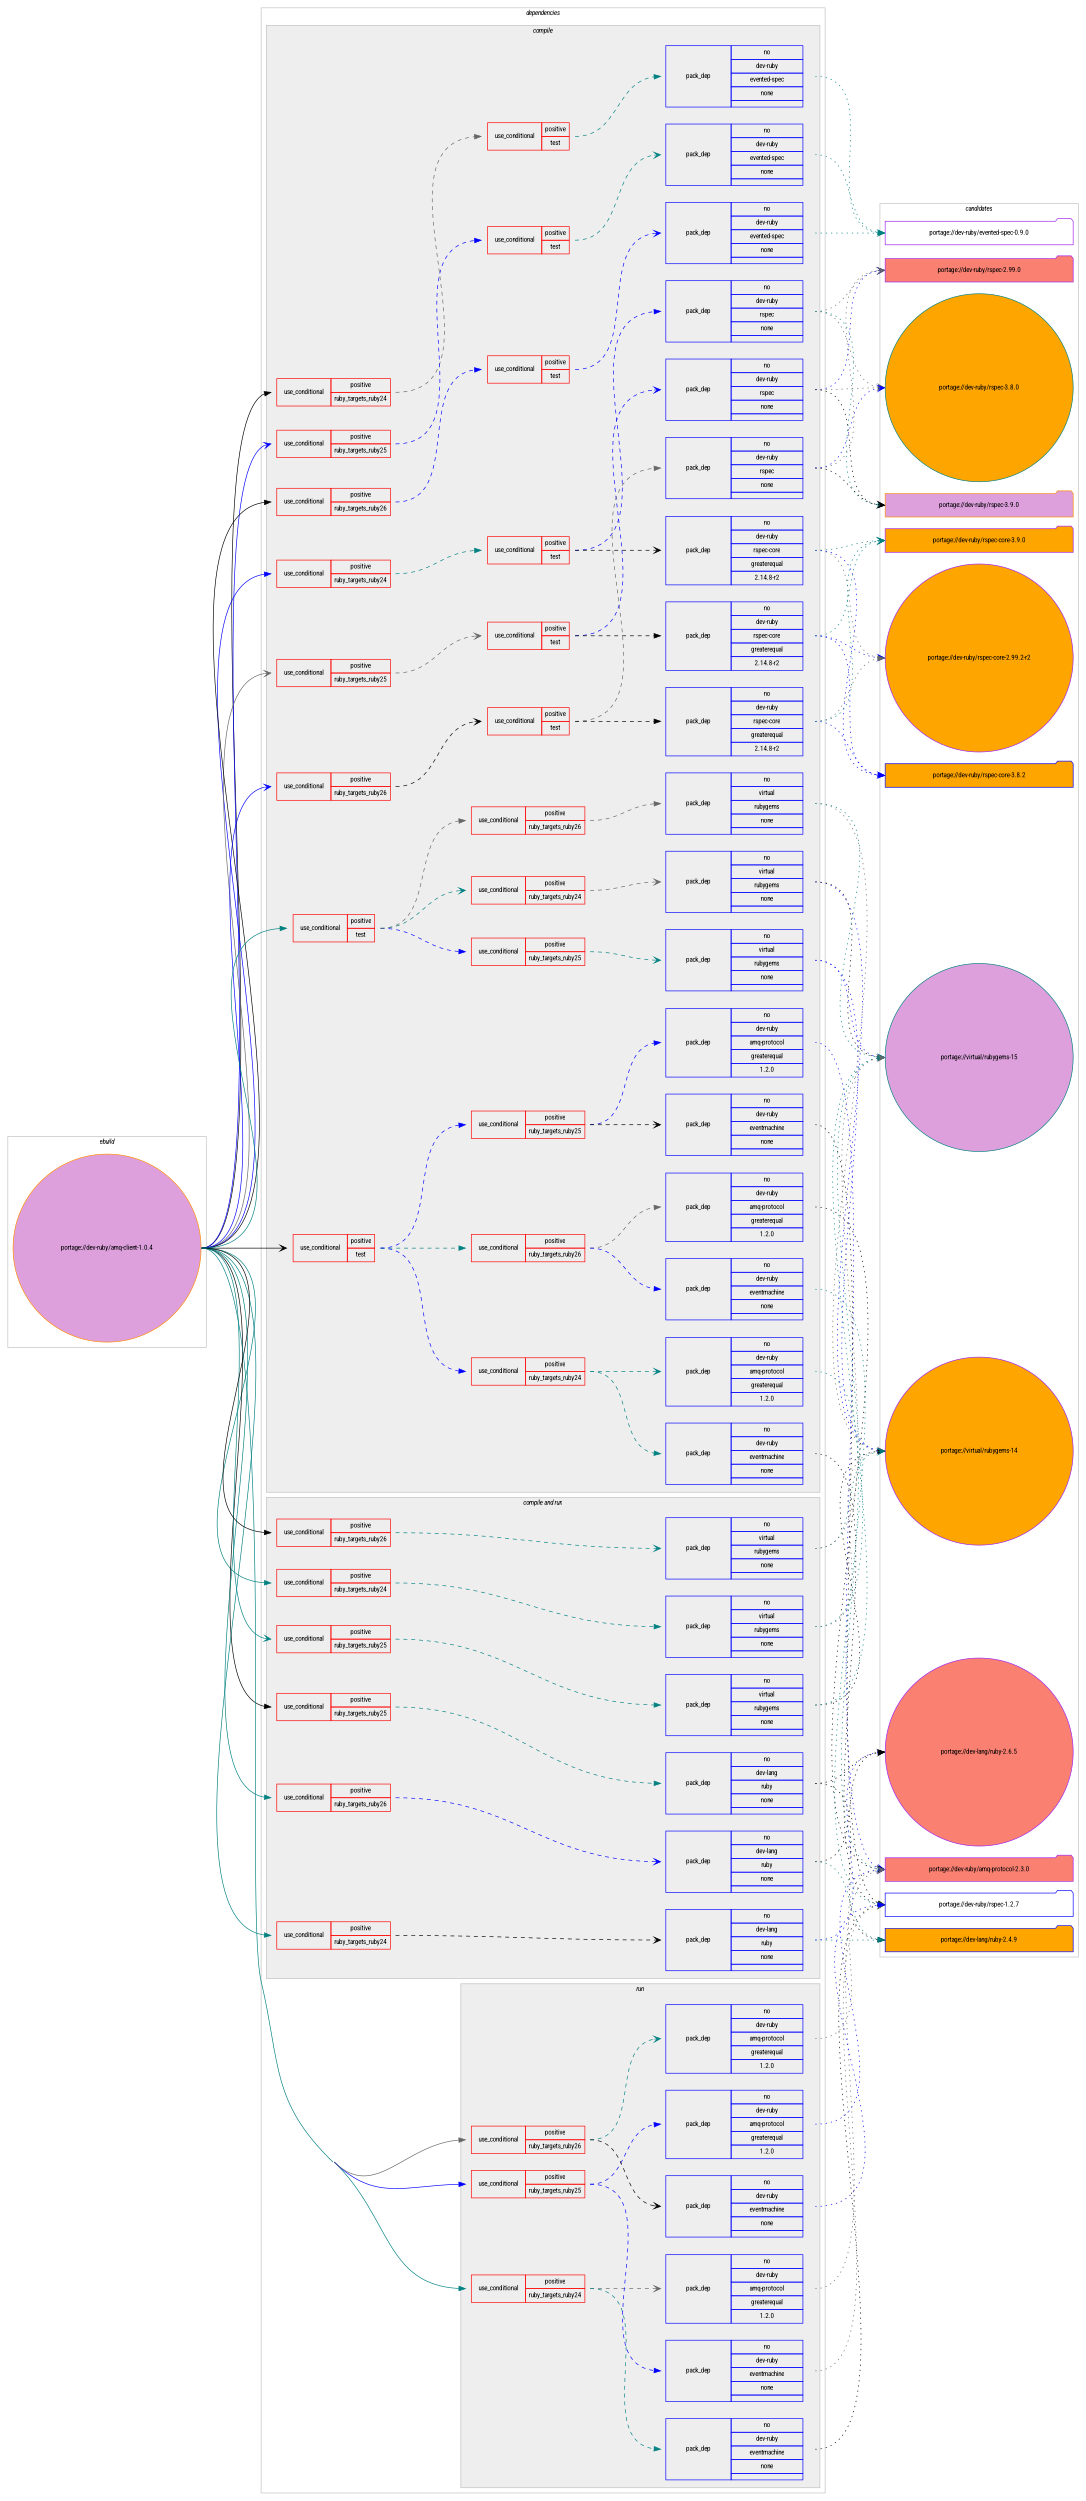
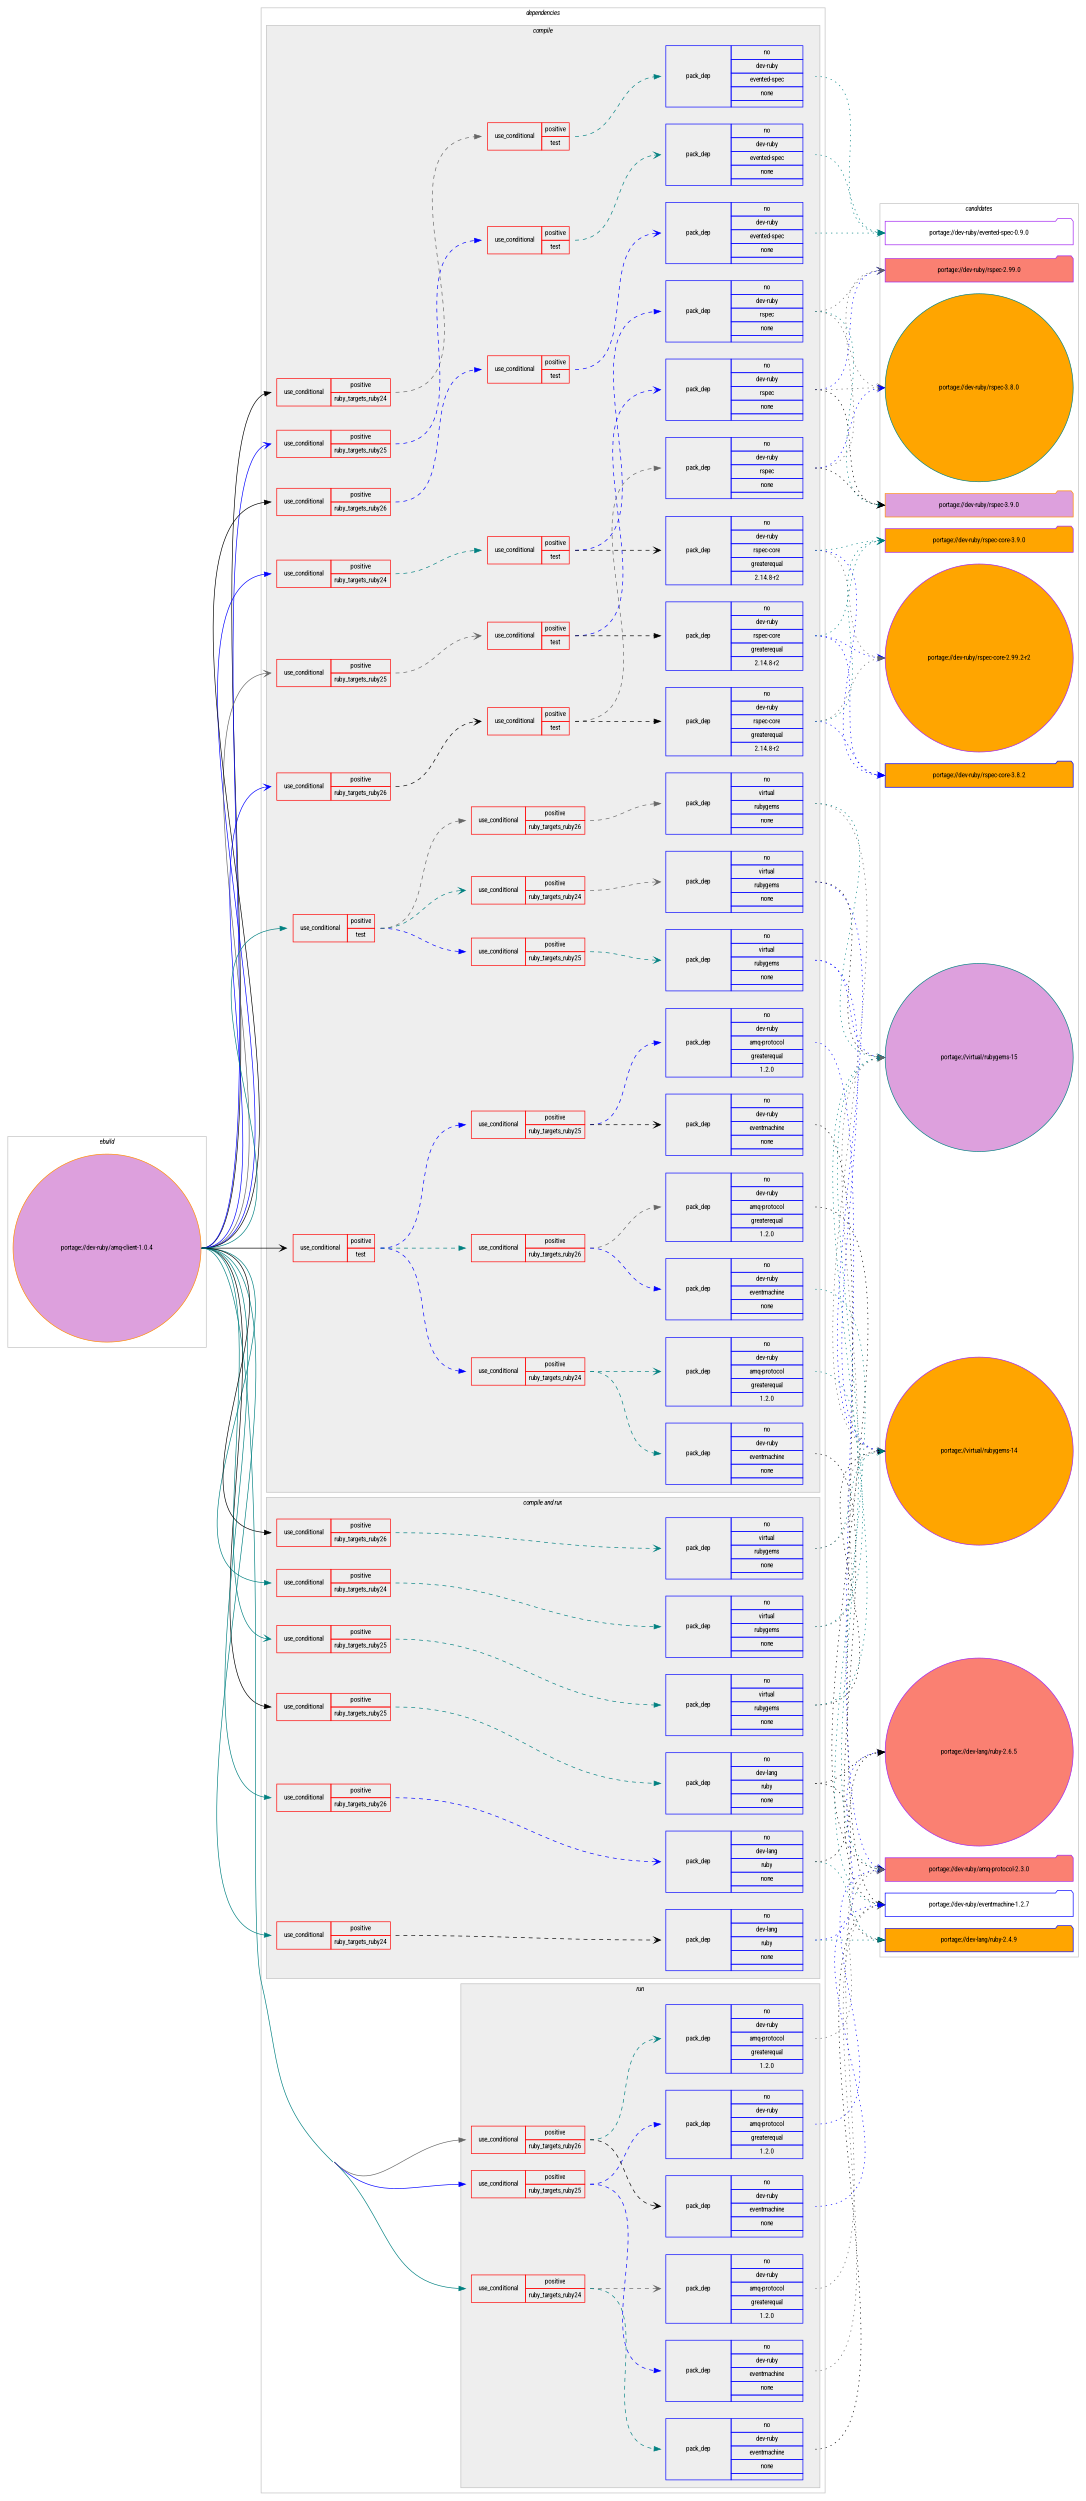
(979, 1905) -> (979, 1905)
